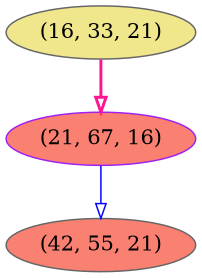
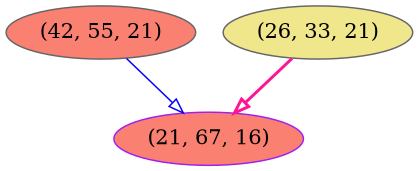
(101, 32) -> (318, 32)
(101, 185) -> (149, 80)
